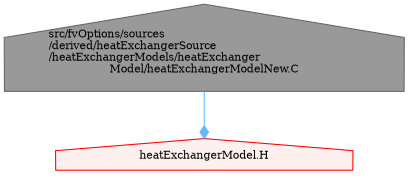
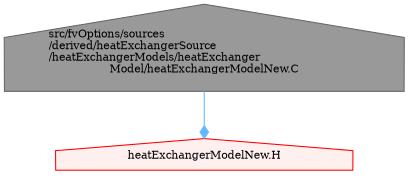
(204, 156) -> (204, 156)
